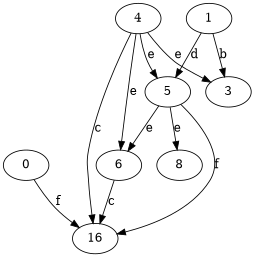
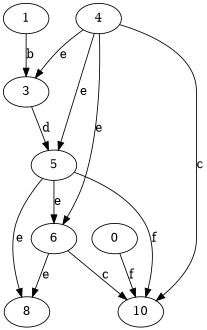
(191, 51) -> (39, 125)
(95, 239) -> (141, 312)
none -> (42, 271)
